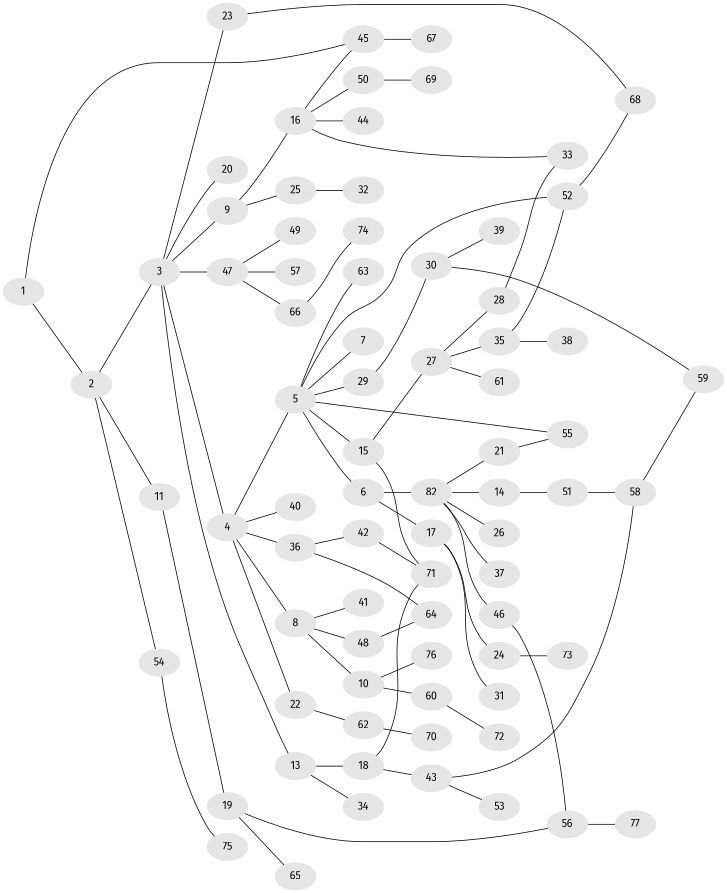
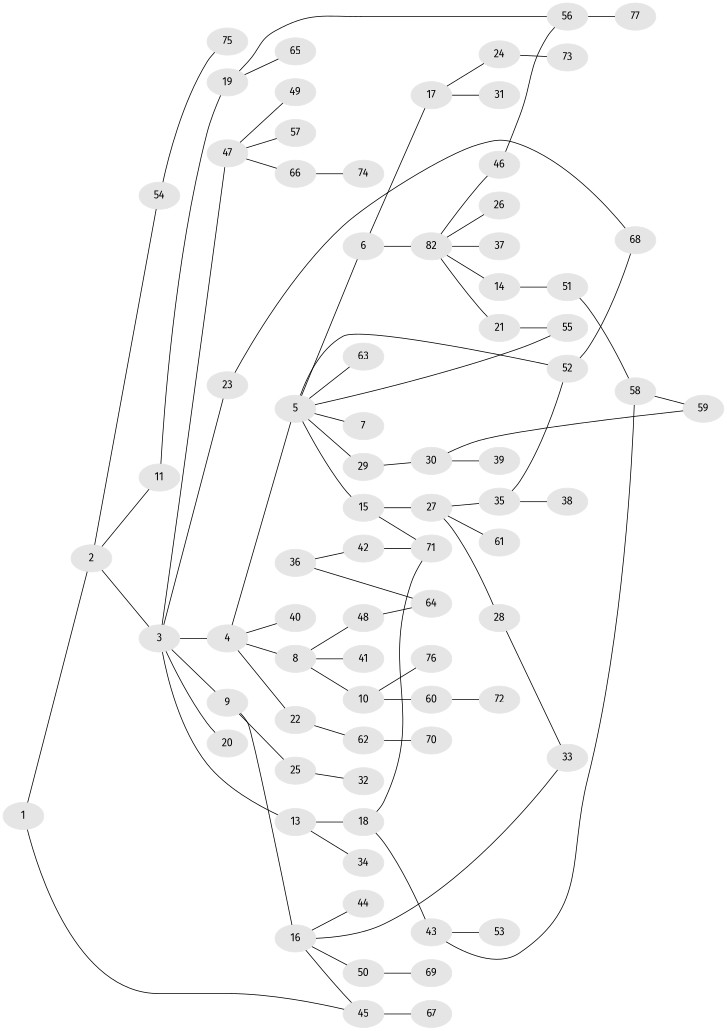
(262, 538) -> none
